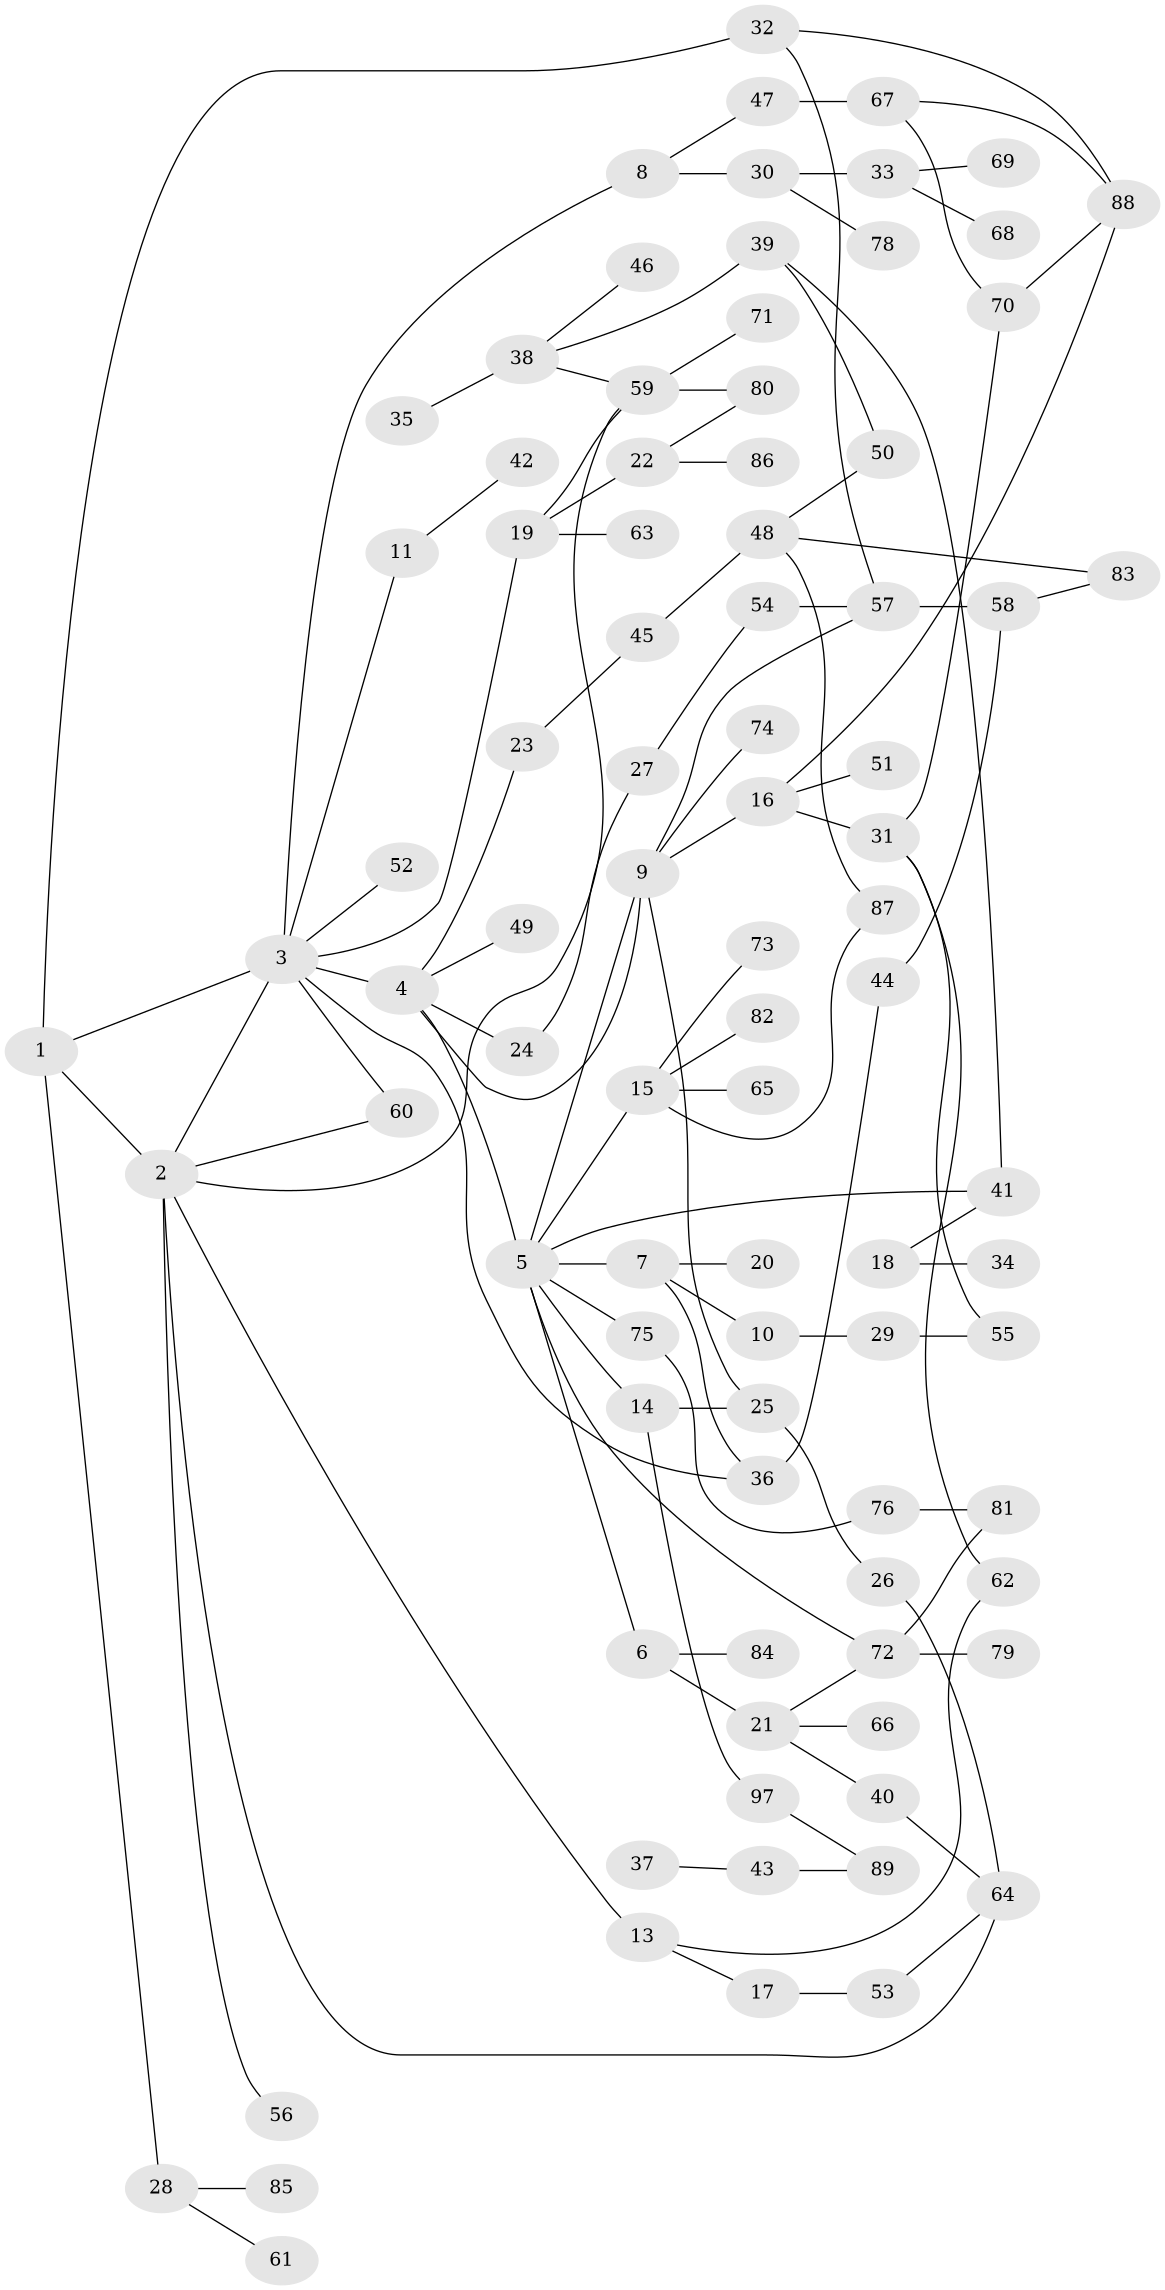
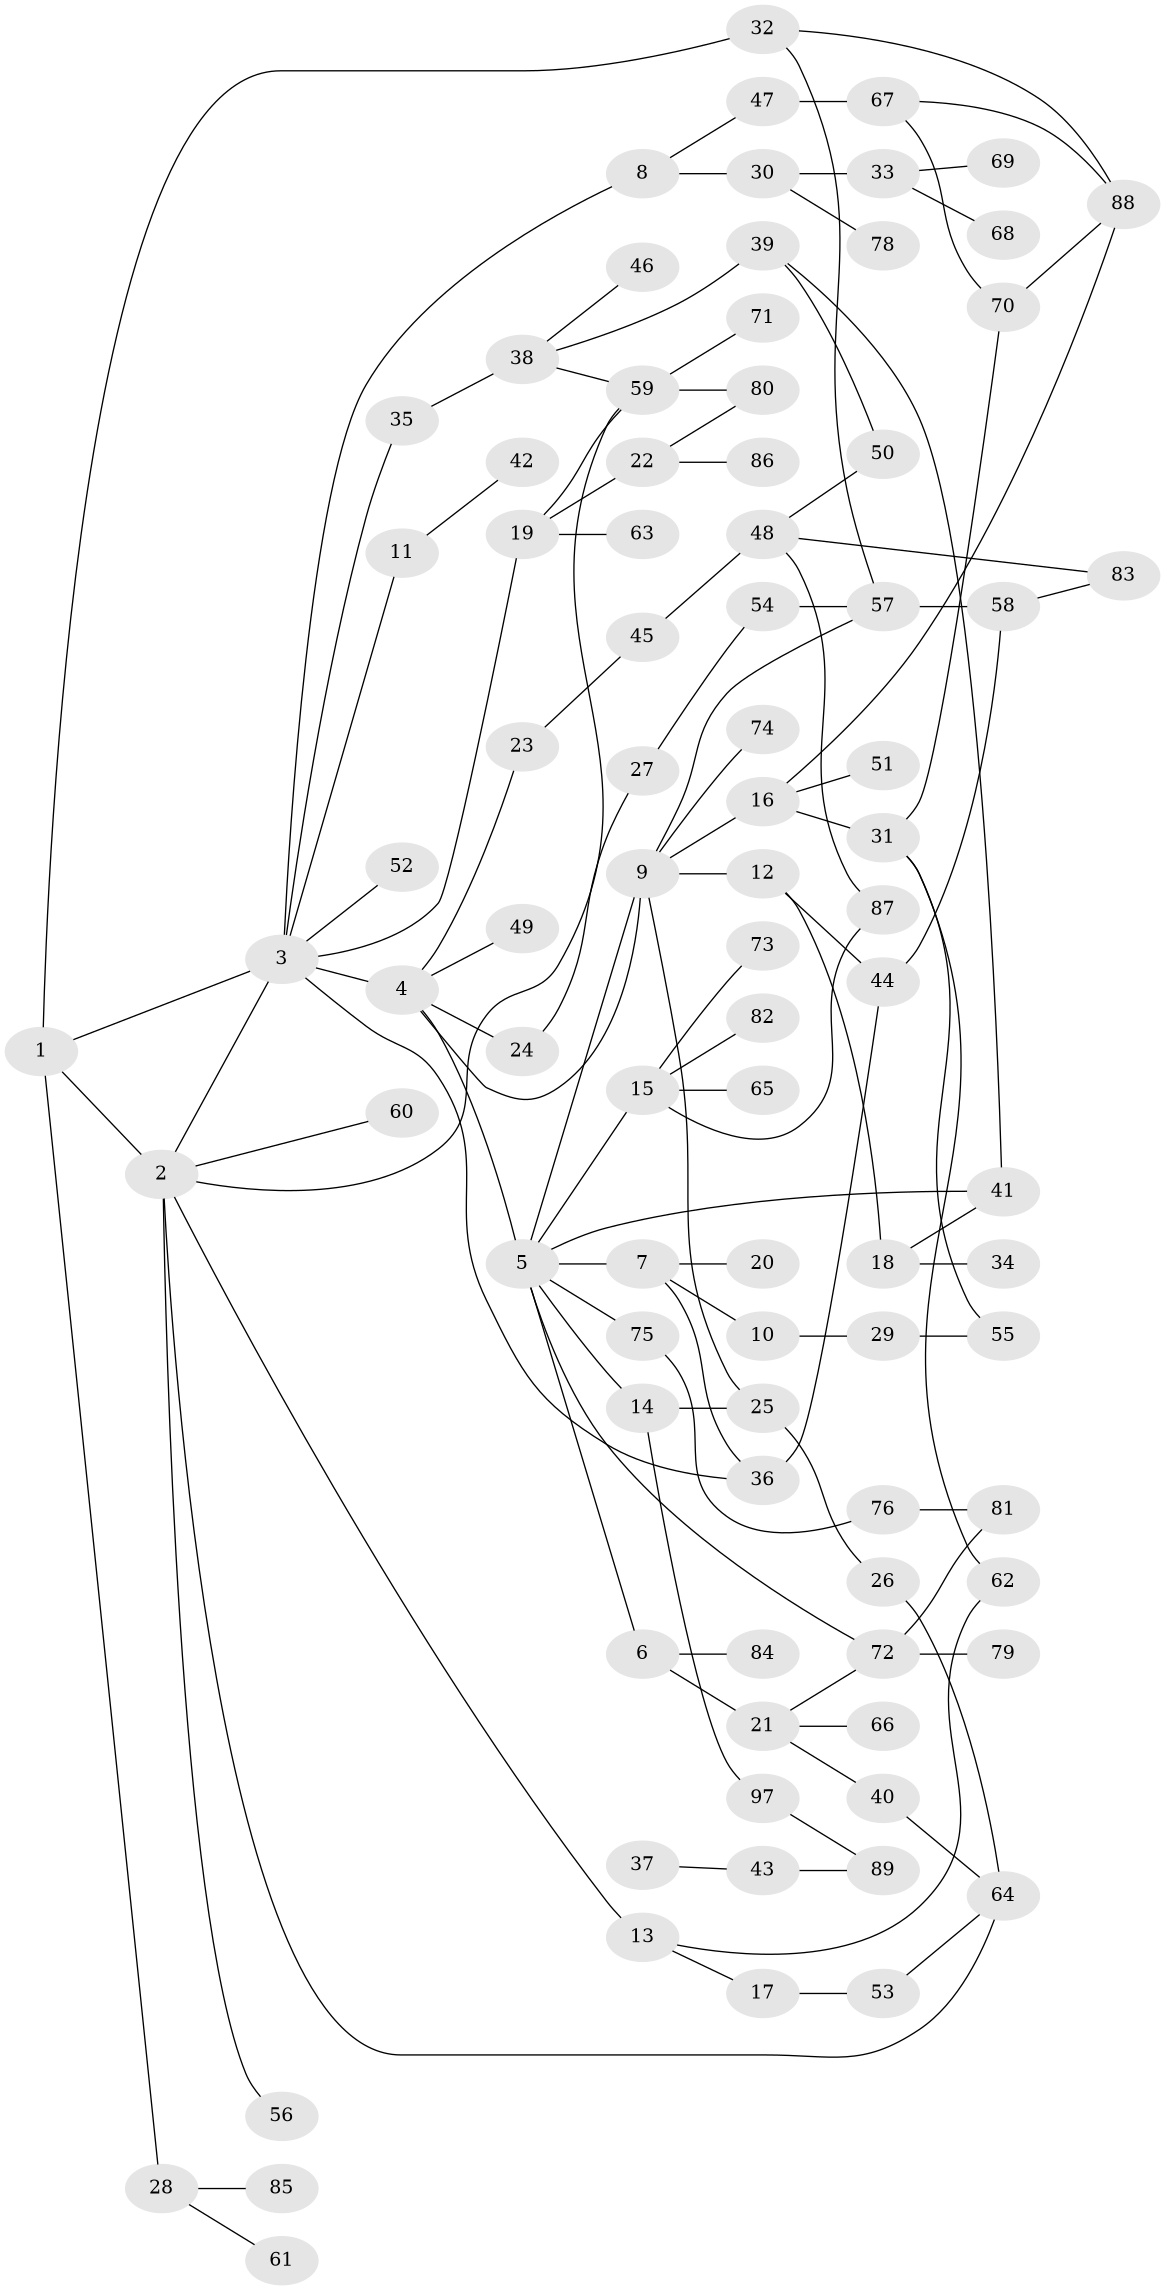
none -> (763, 874)
(341, 1037) -> (327, 687)
